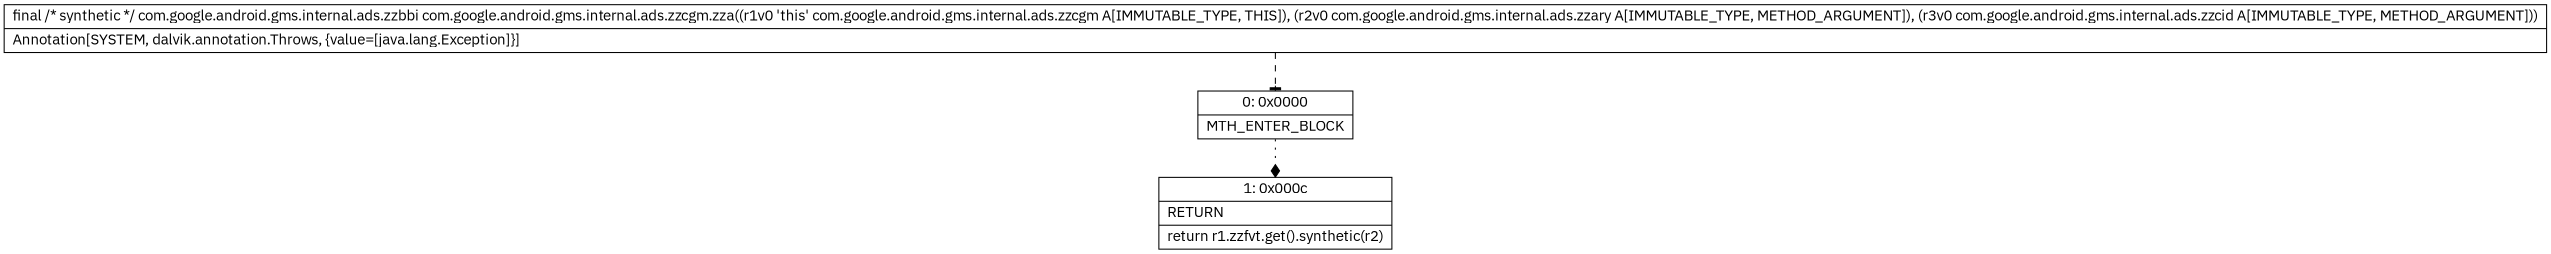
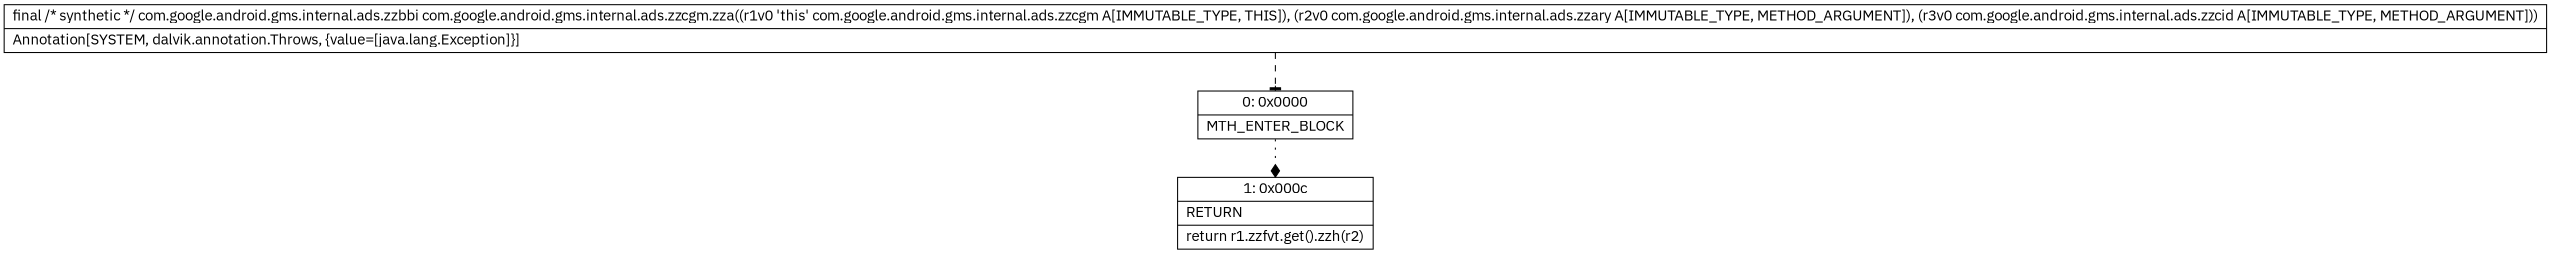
(1275, 237) -> (1275, 237)
